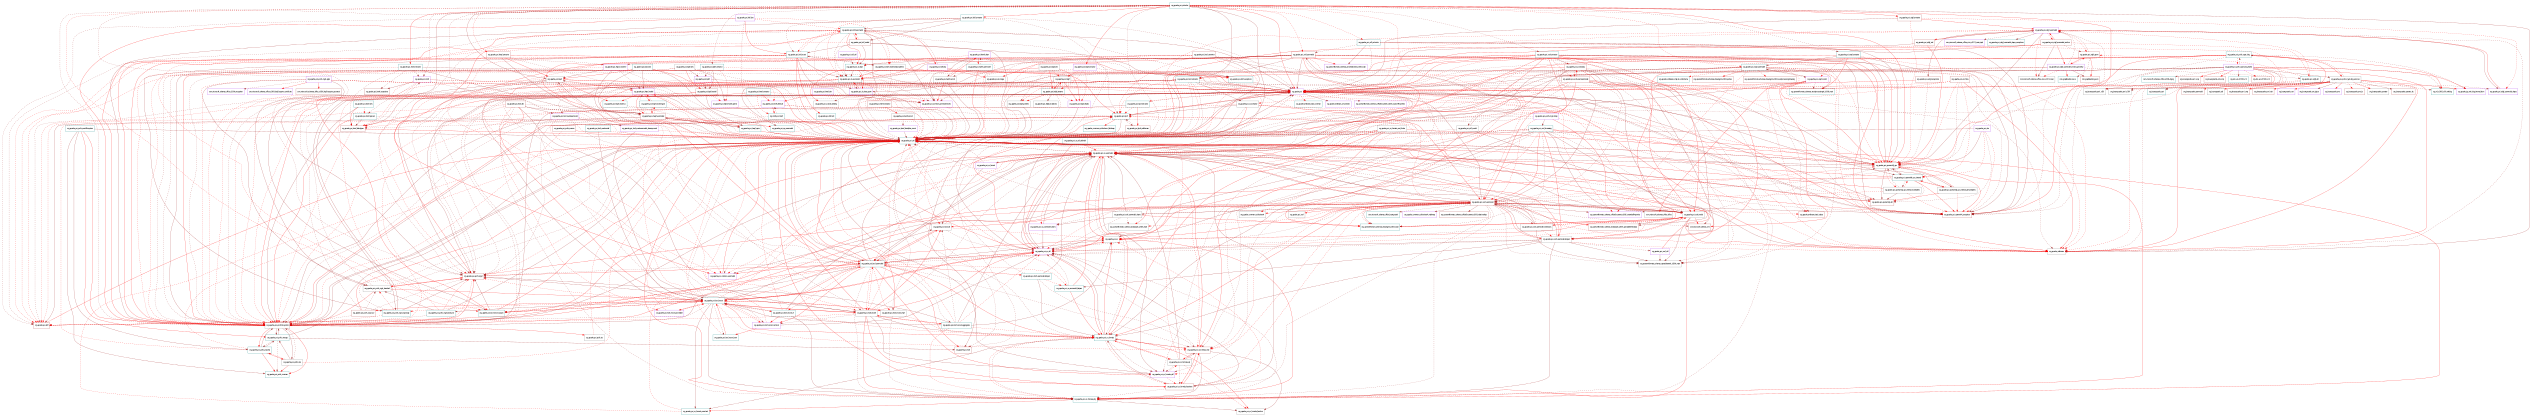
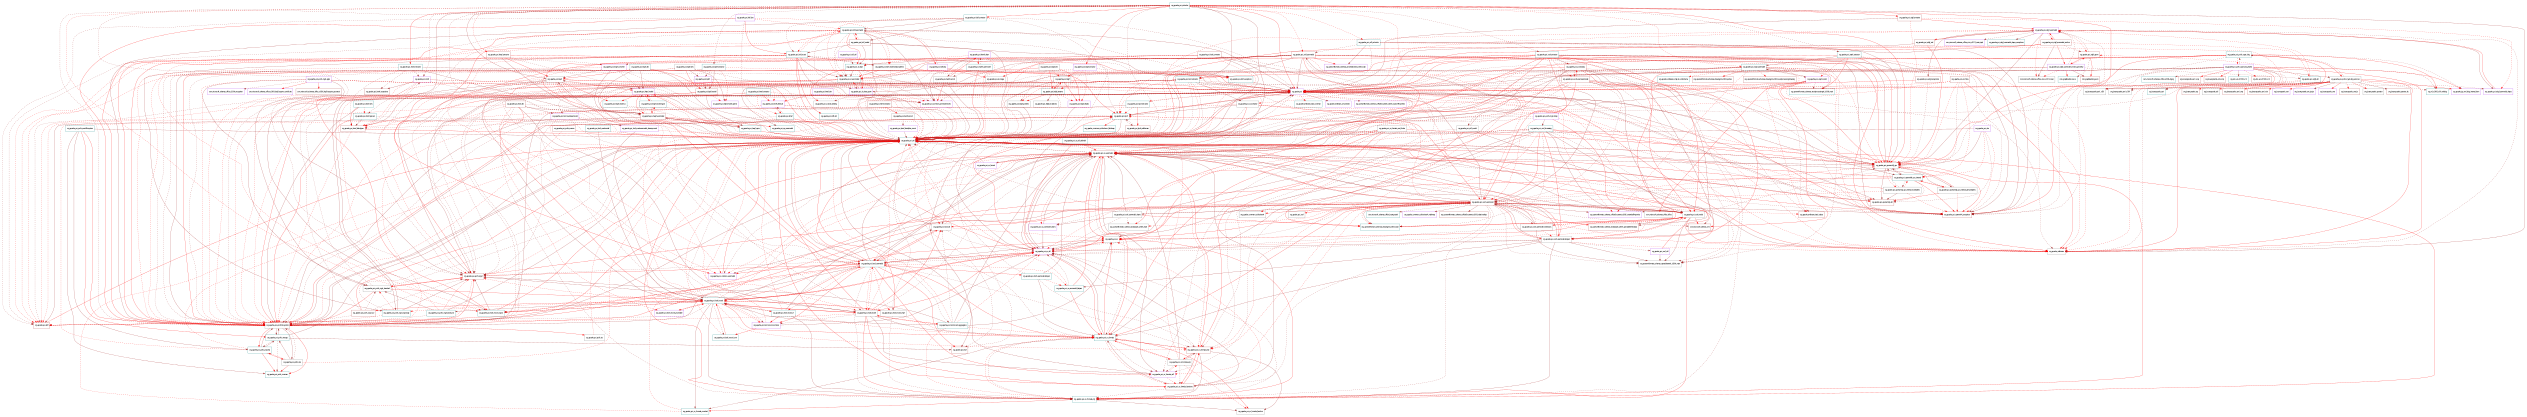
(2193, 92) -> (2191, 92)
(776, 116) -> (785, 116)
